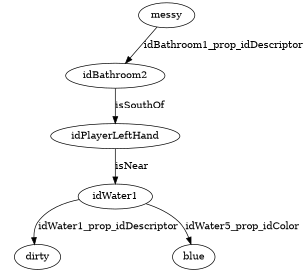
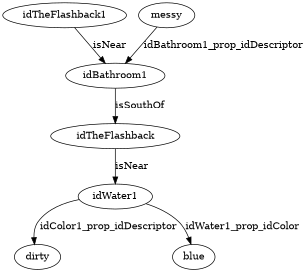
none -> (65, 15)
(115, 76) -> (115, 76)
(115, 136) -> (115, 136)
(108, 227) -> (108, 227)
(242, 227) -> (242, 227)
